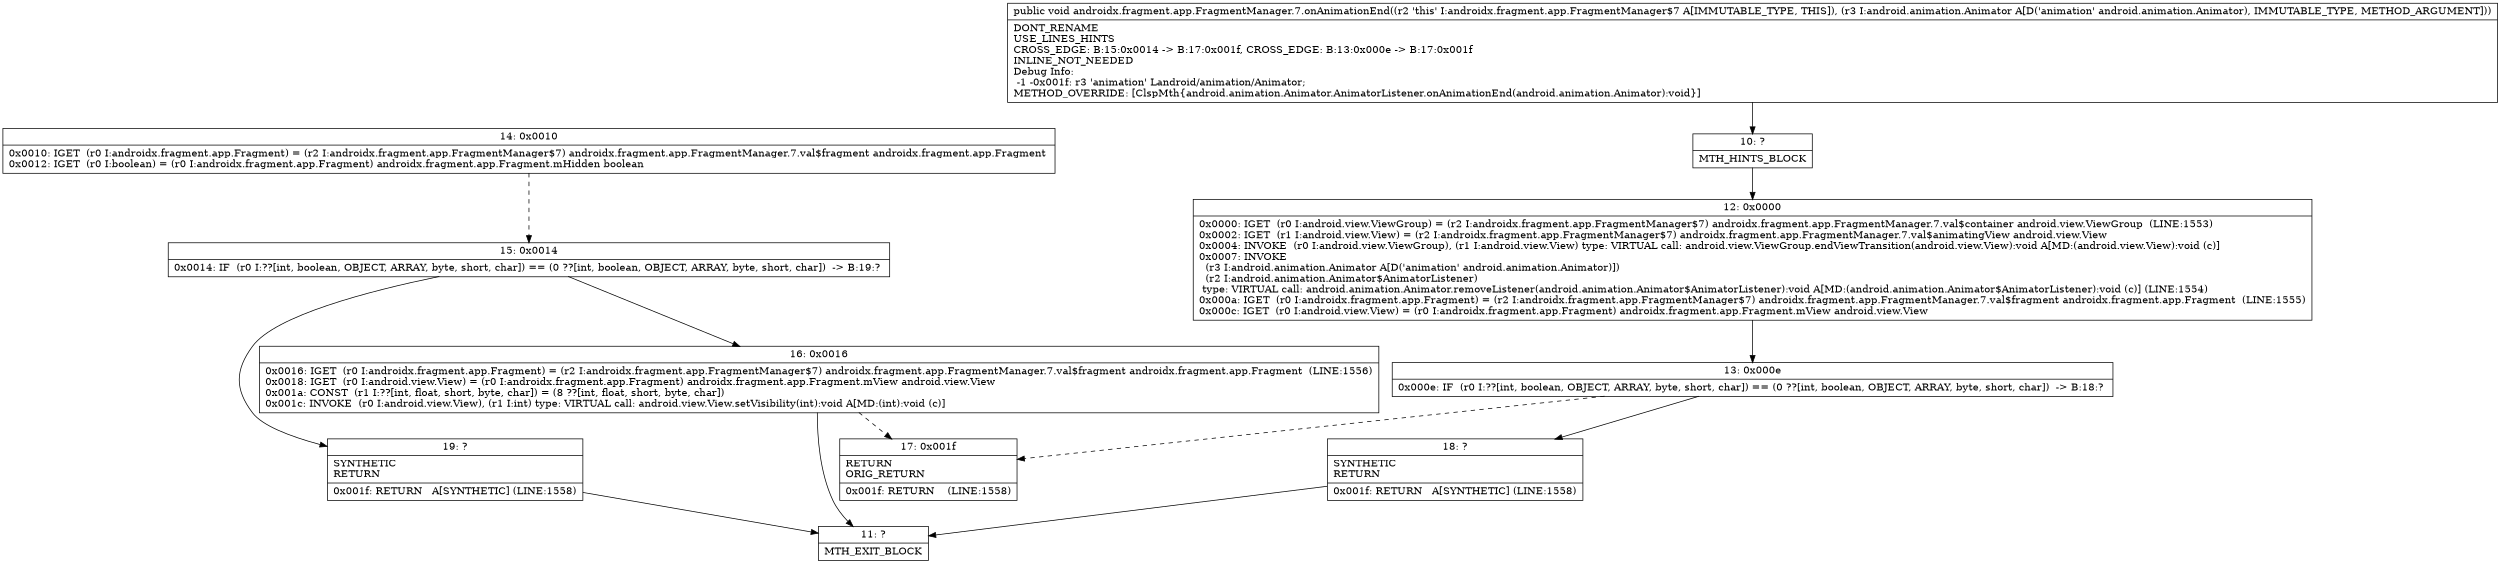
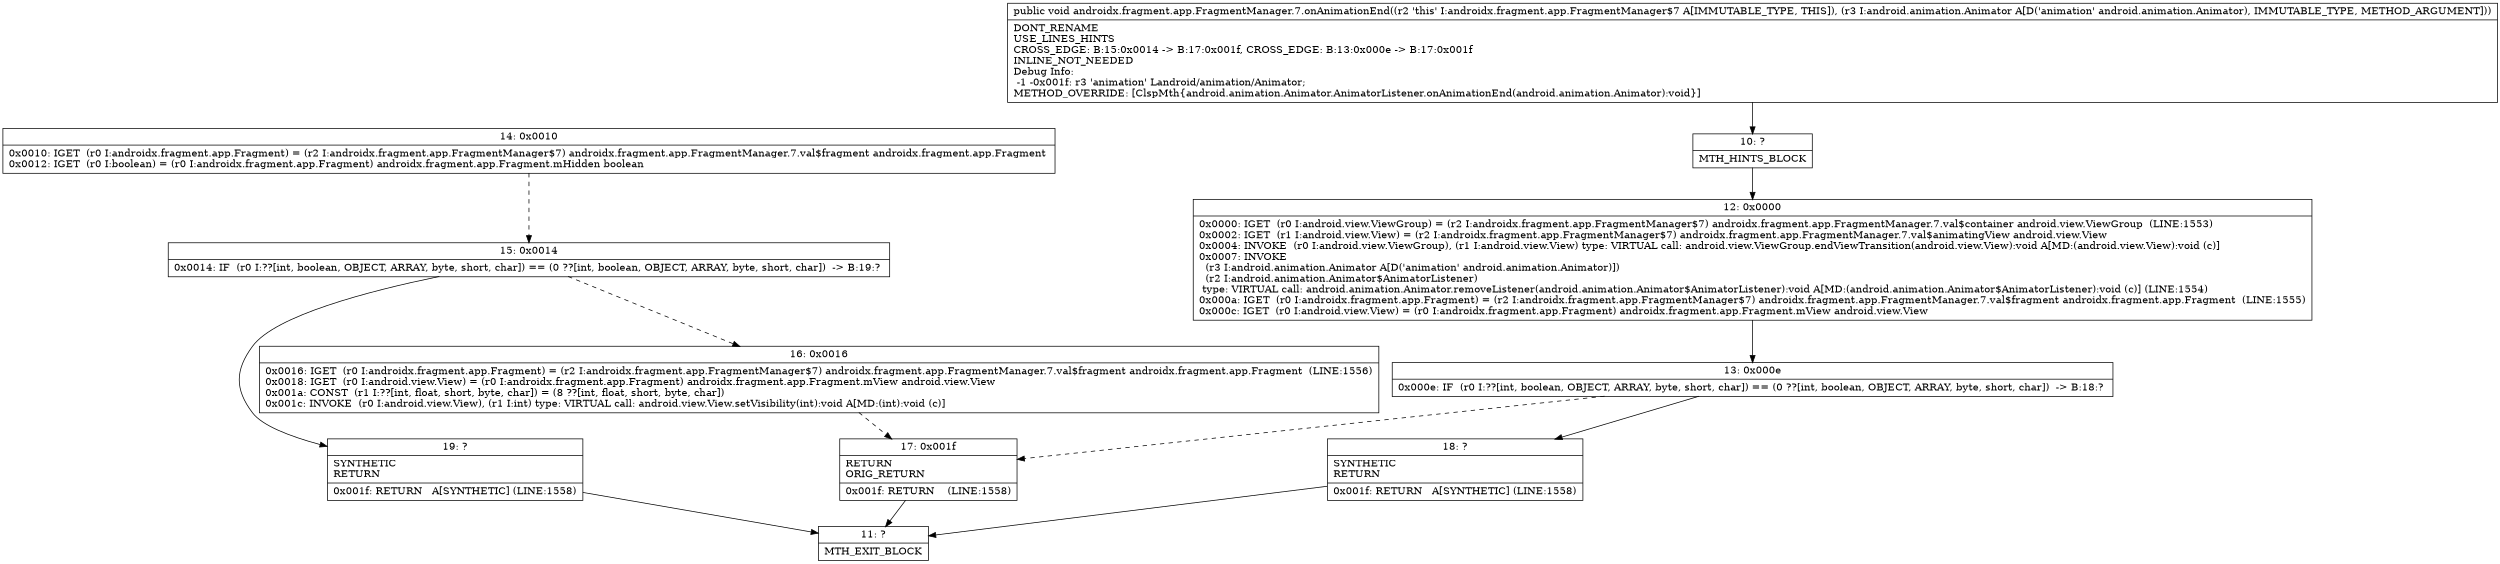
(651, 310) -> (651, 310)
(823, 470) -> (898, 511)
